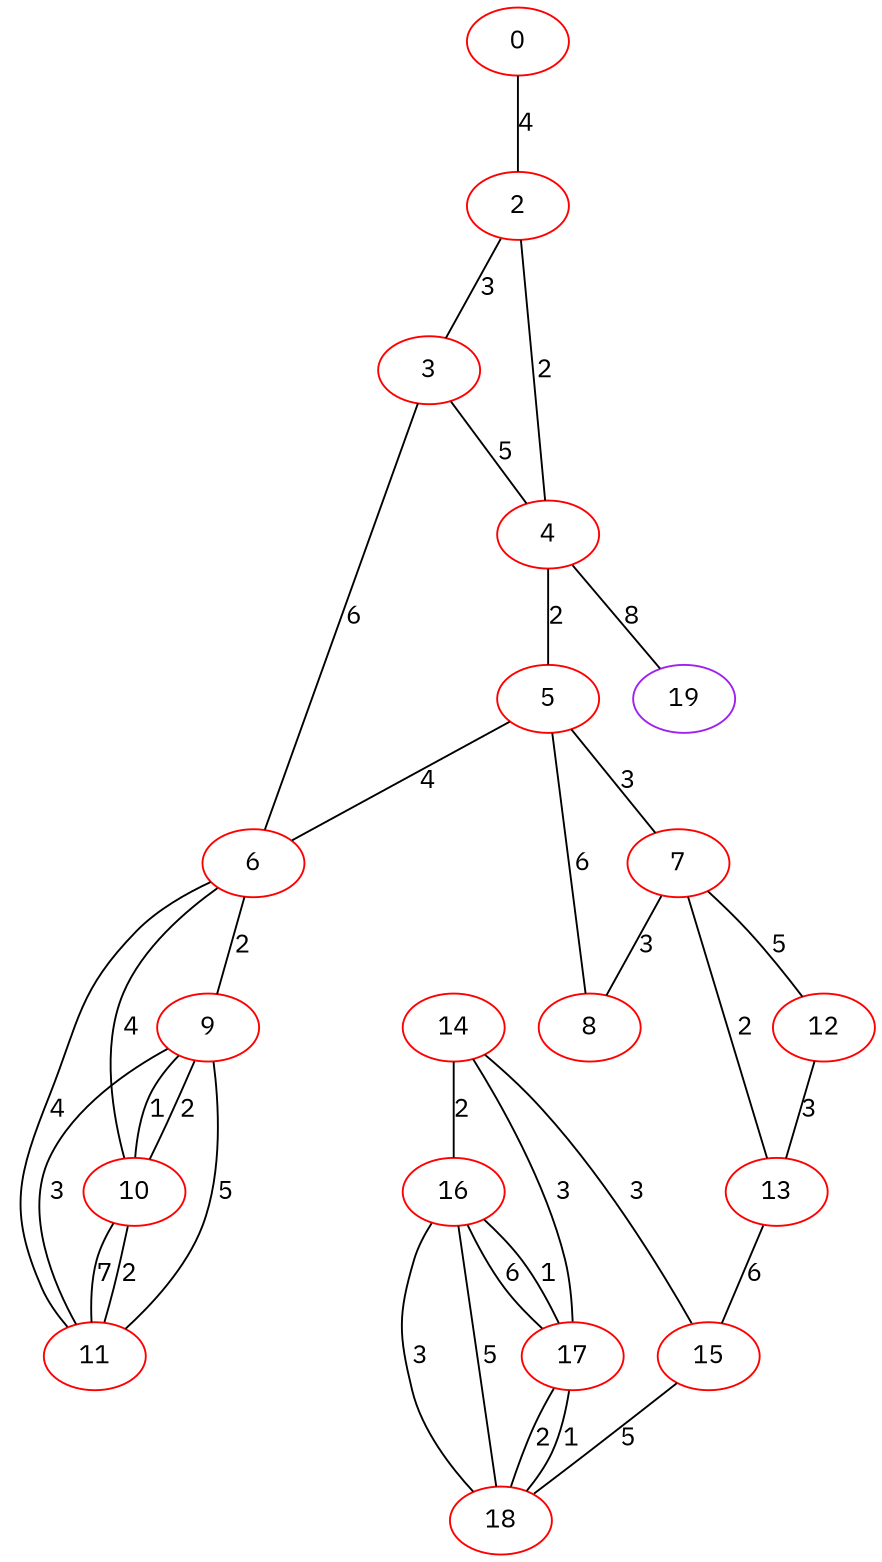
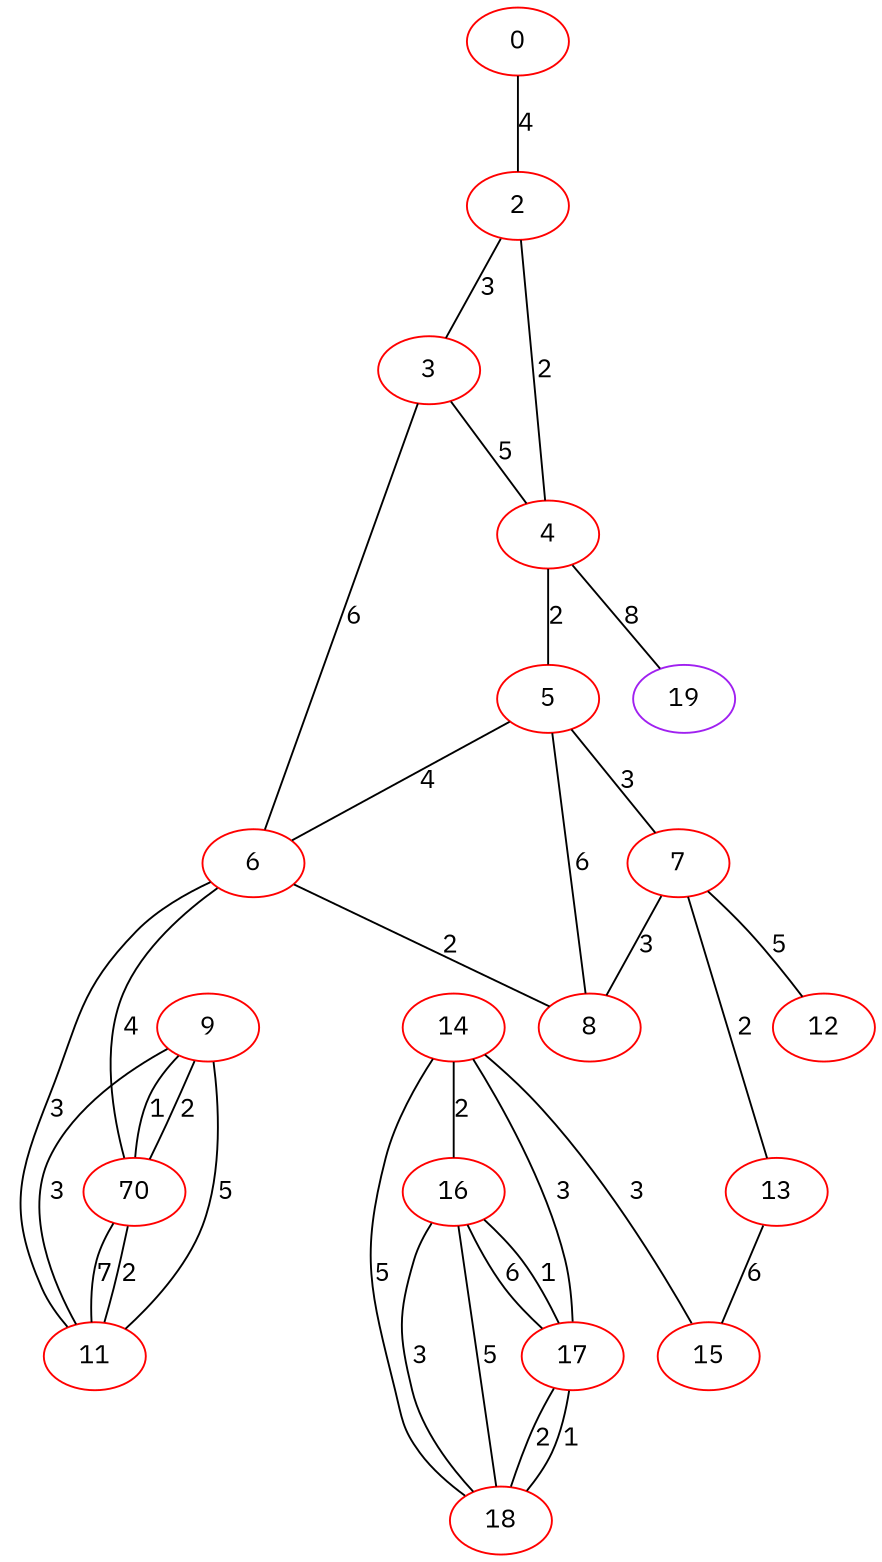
(231, 945) -> (422, 945)
(58, 1110) -> (58, 1110)
(800, 1110) -> none
(134, 1192) -> (134, 1192)
(606, 1439) -> (373, 1285)
